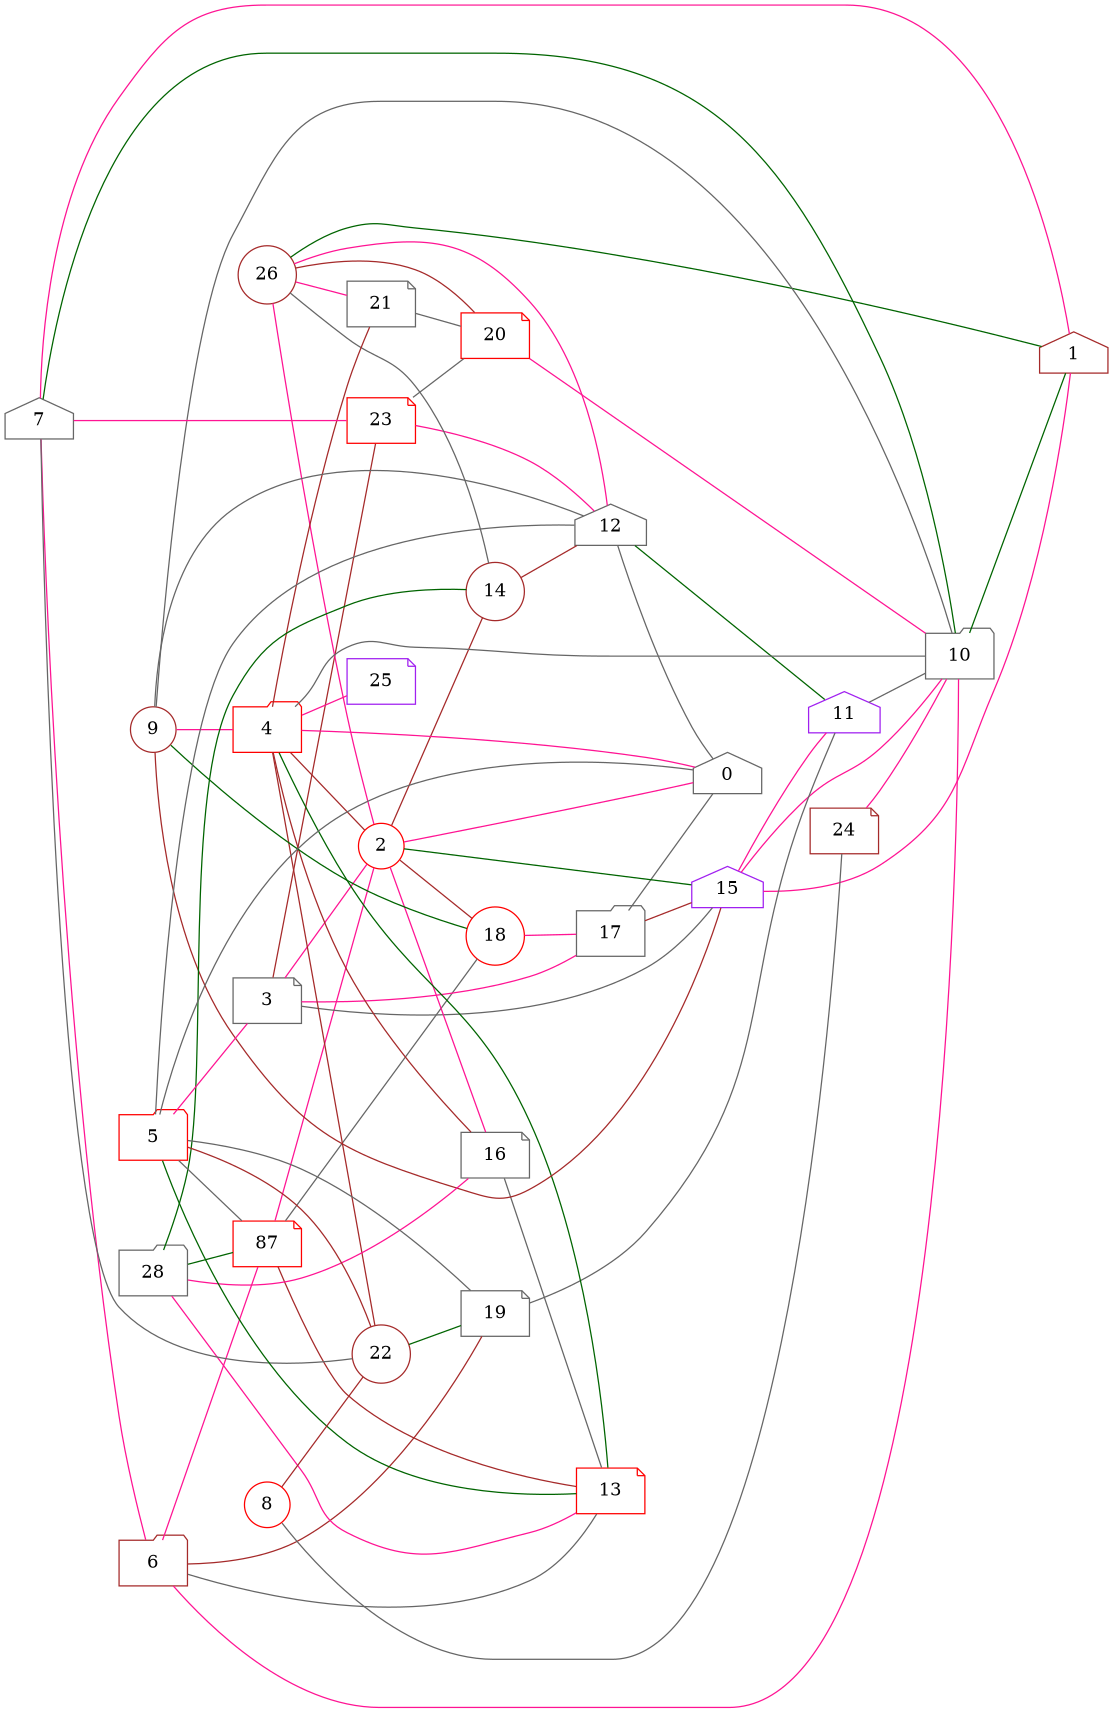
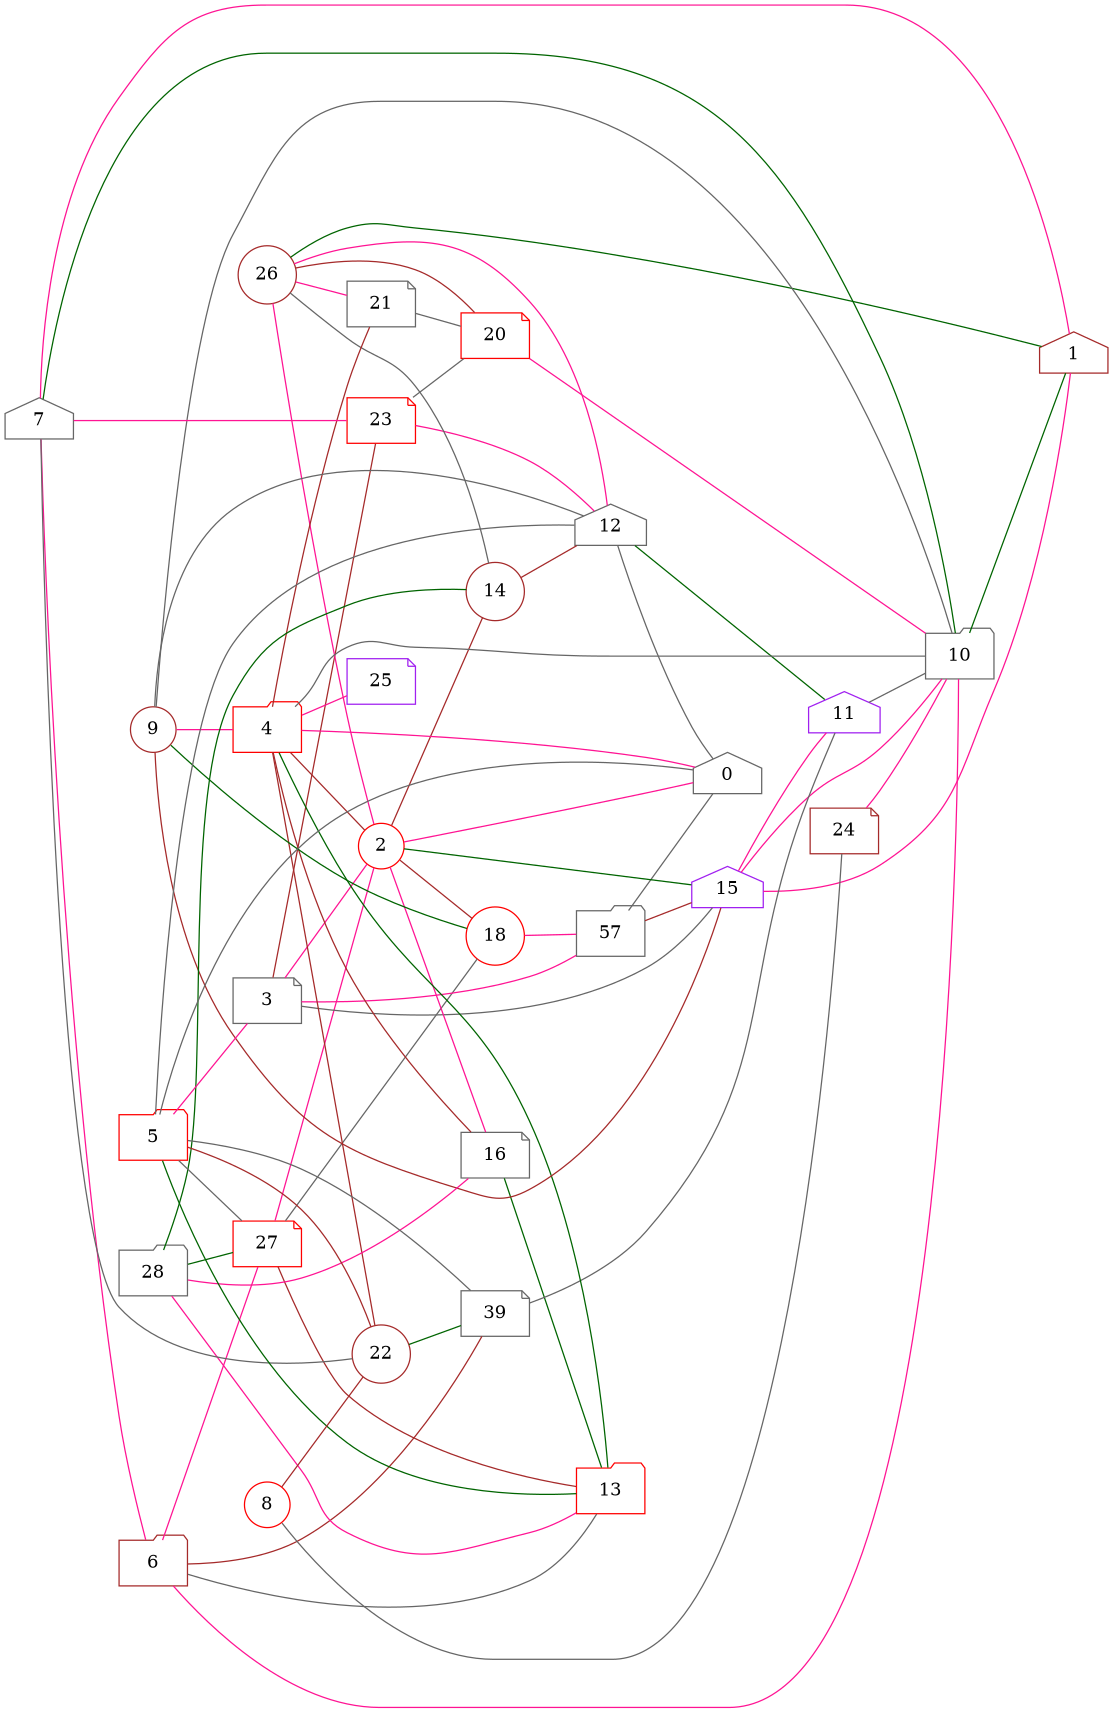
(611, 934) -> (611, 934)
(267, 1244) -> (267, 1244)
(495, 1314) -> (495, 1314)
(553, 1323) -> (553, 1323)
(611, 1491) -> (611, 1491)
